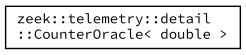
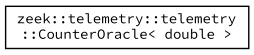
(123, 27) -> (127, 27)
